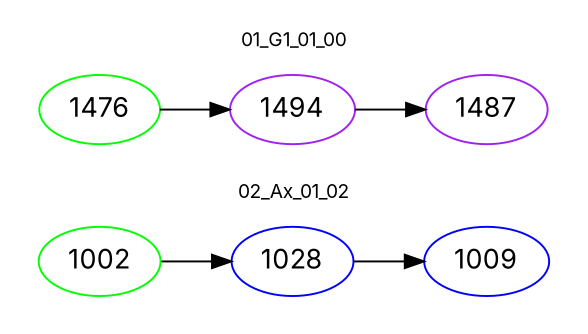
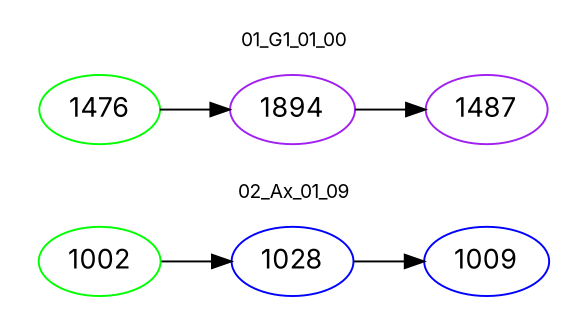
(293, 110) -> (293, 110)
(294, 193) -> (294, 193)
